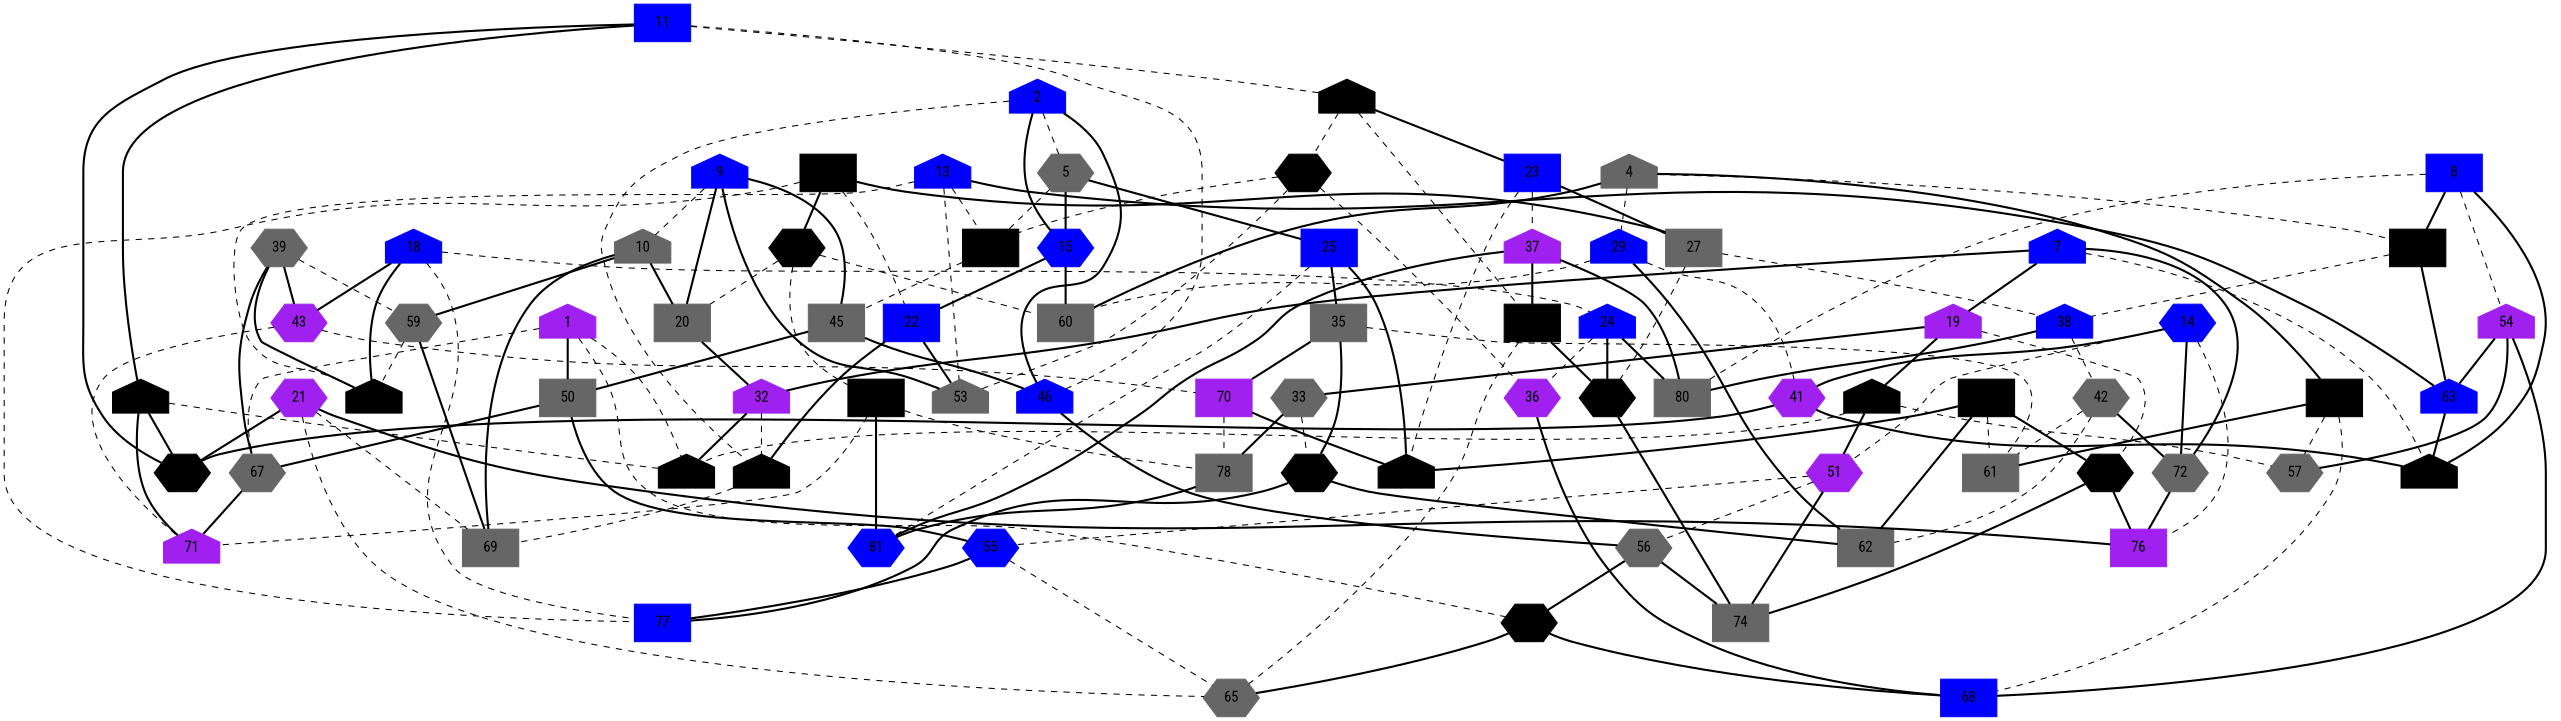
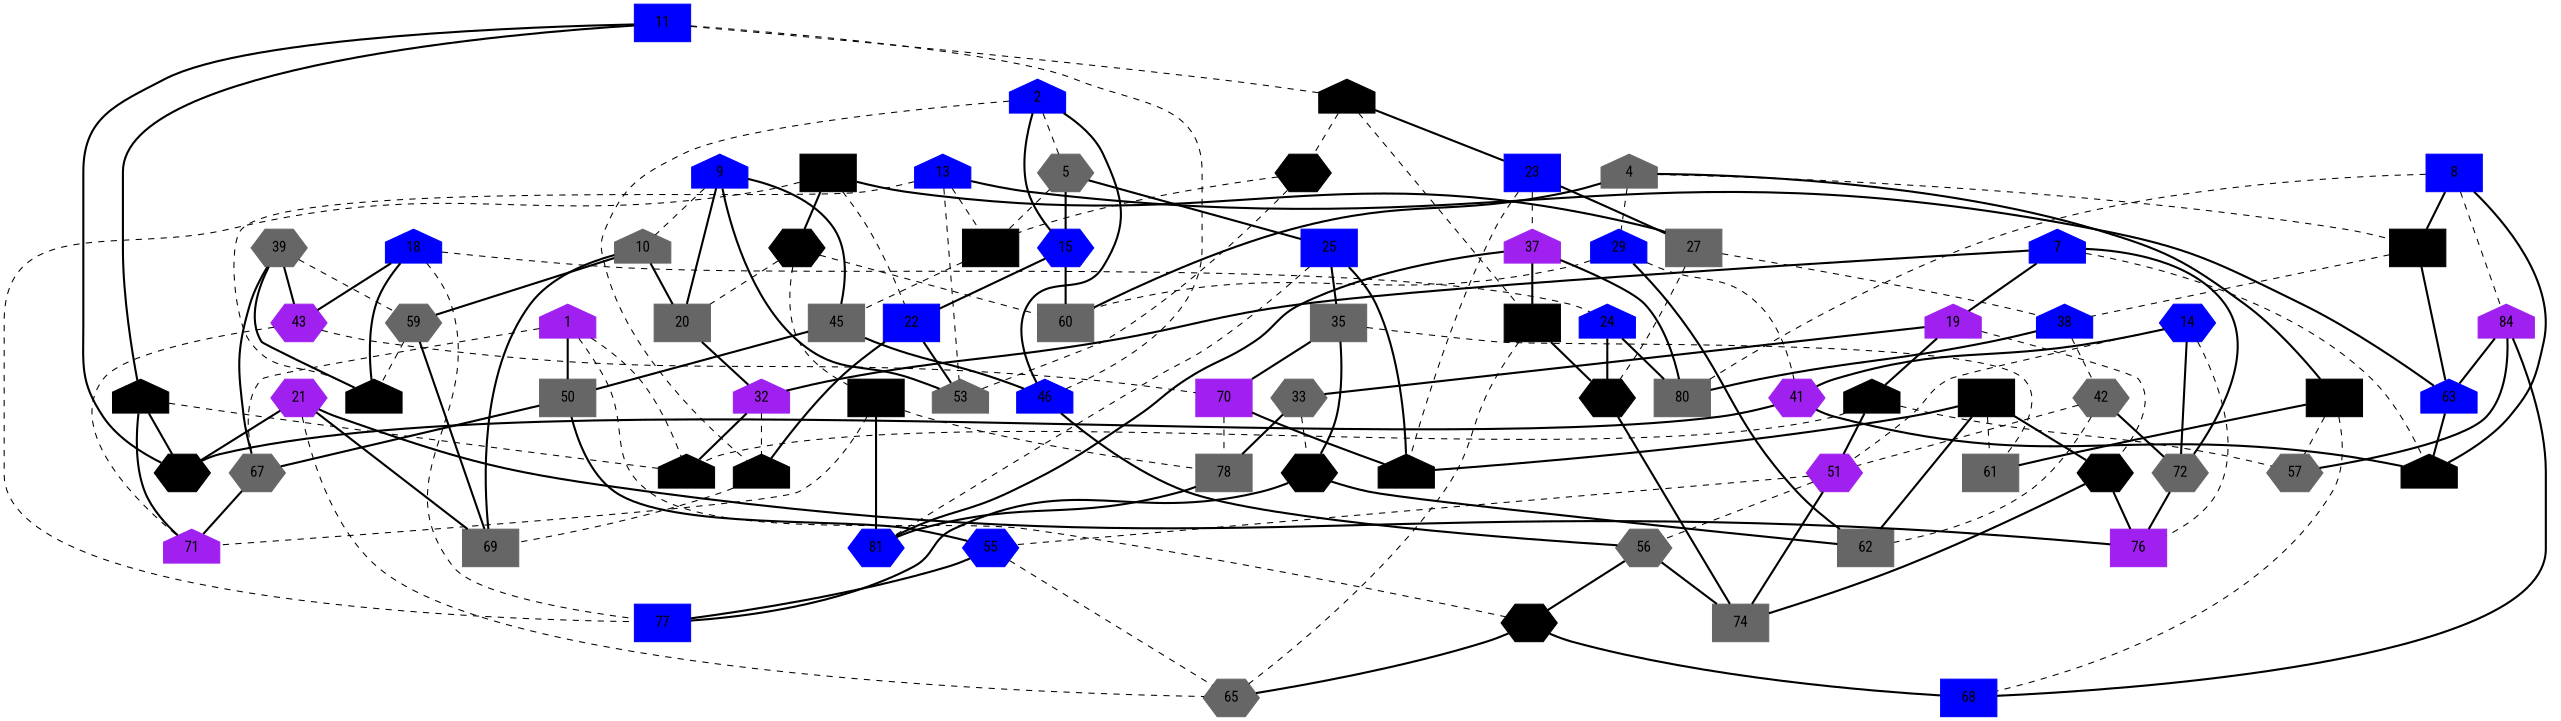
(2506, 323) -> (2506, 323)
(1532, 398) -> none
(2060, 426) -> (1968, 435)
(392, 471) -> (392, 471)
